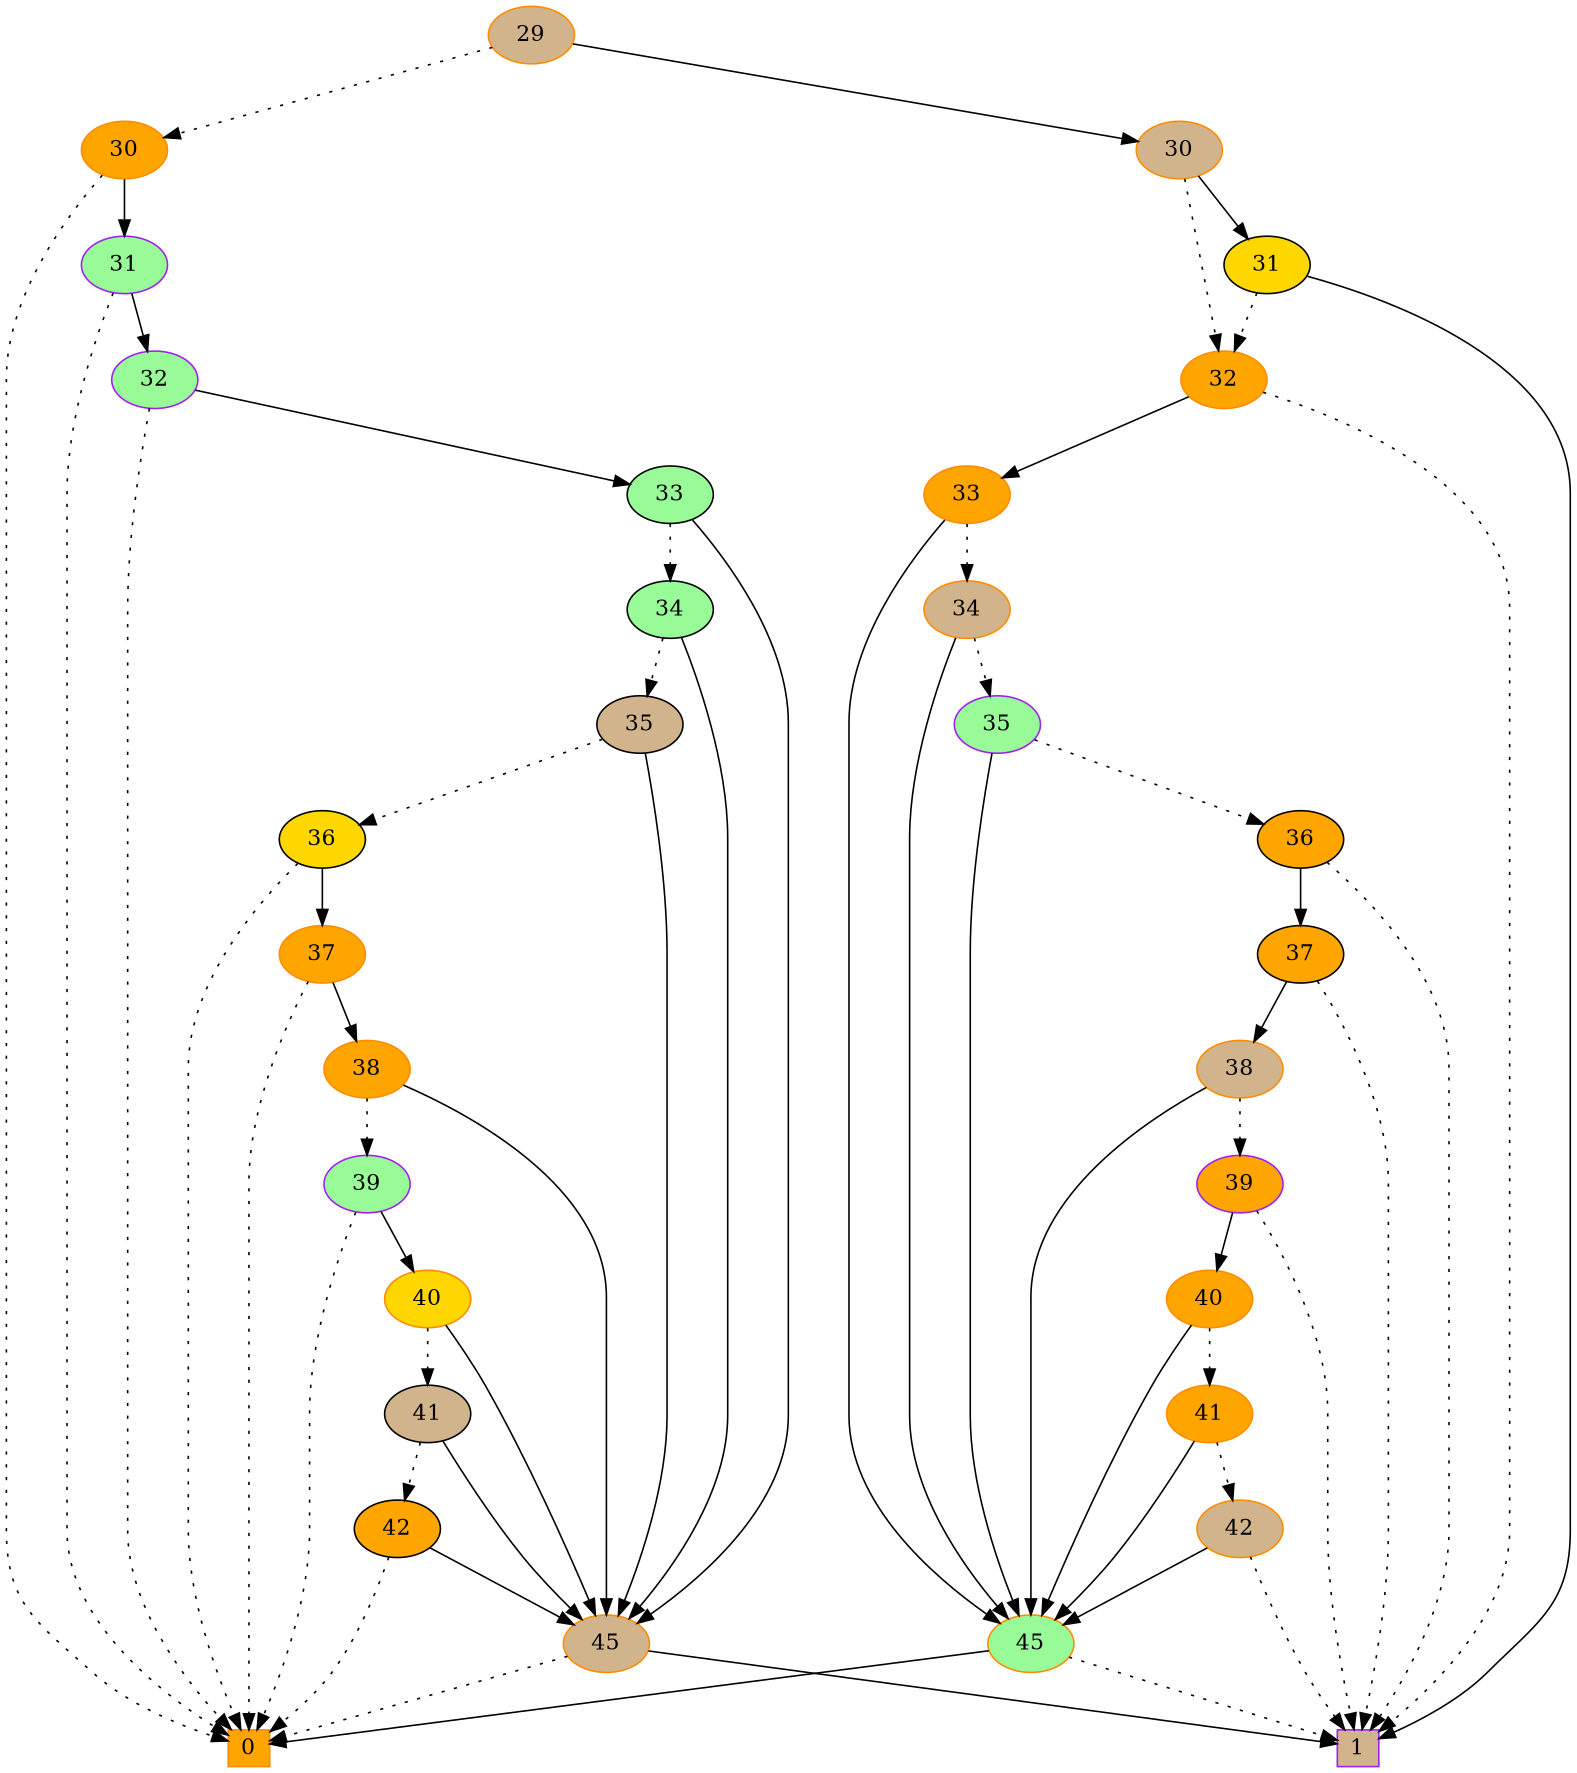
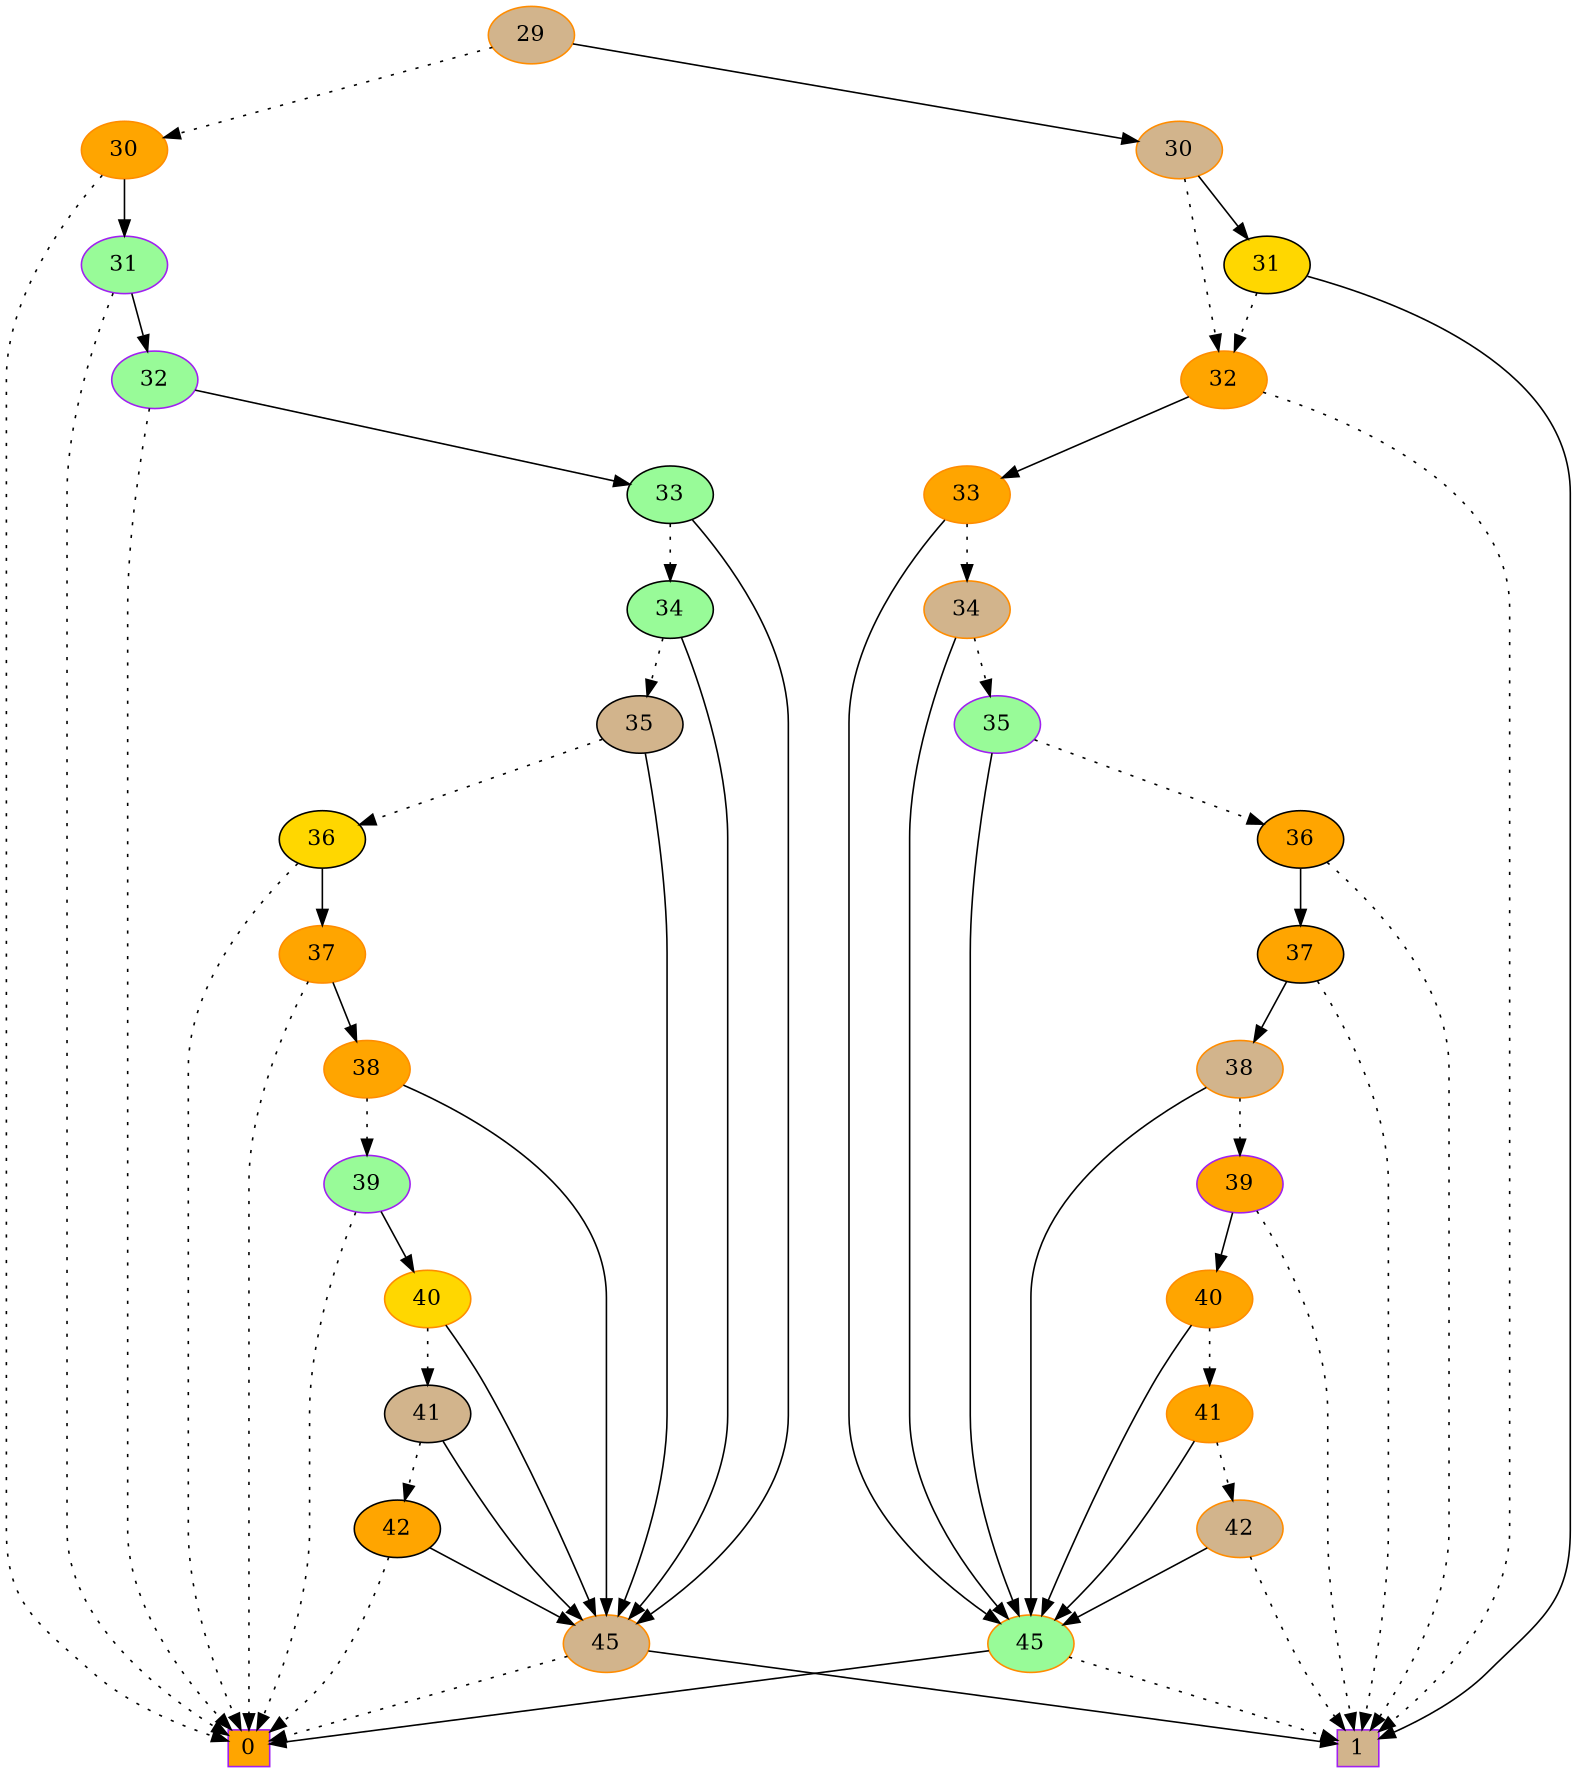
(249, 1748) -> (249, 1748)
